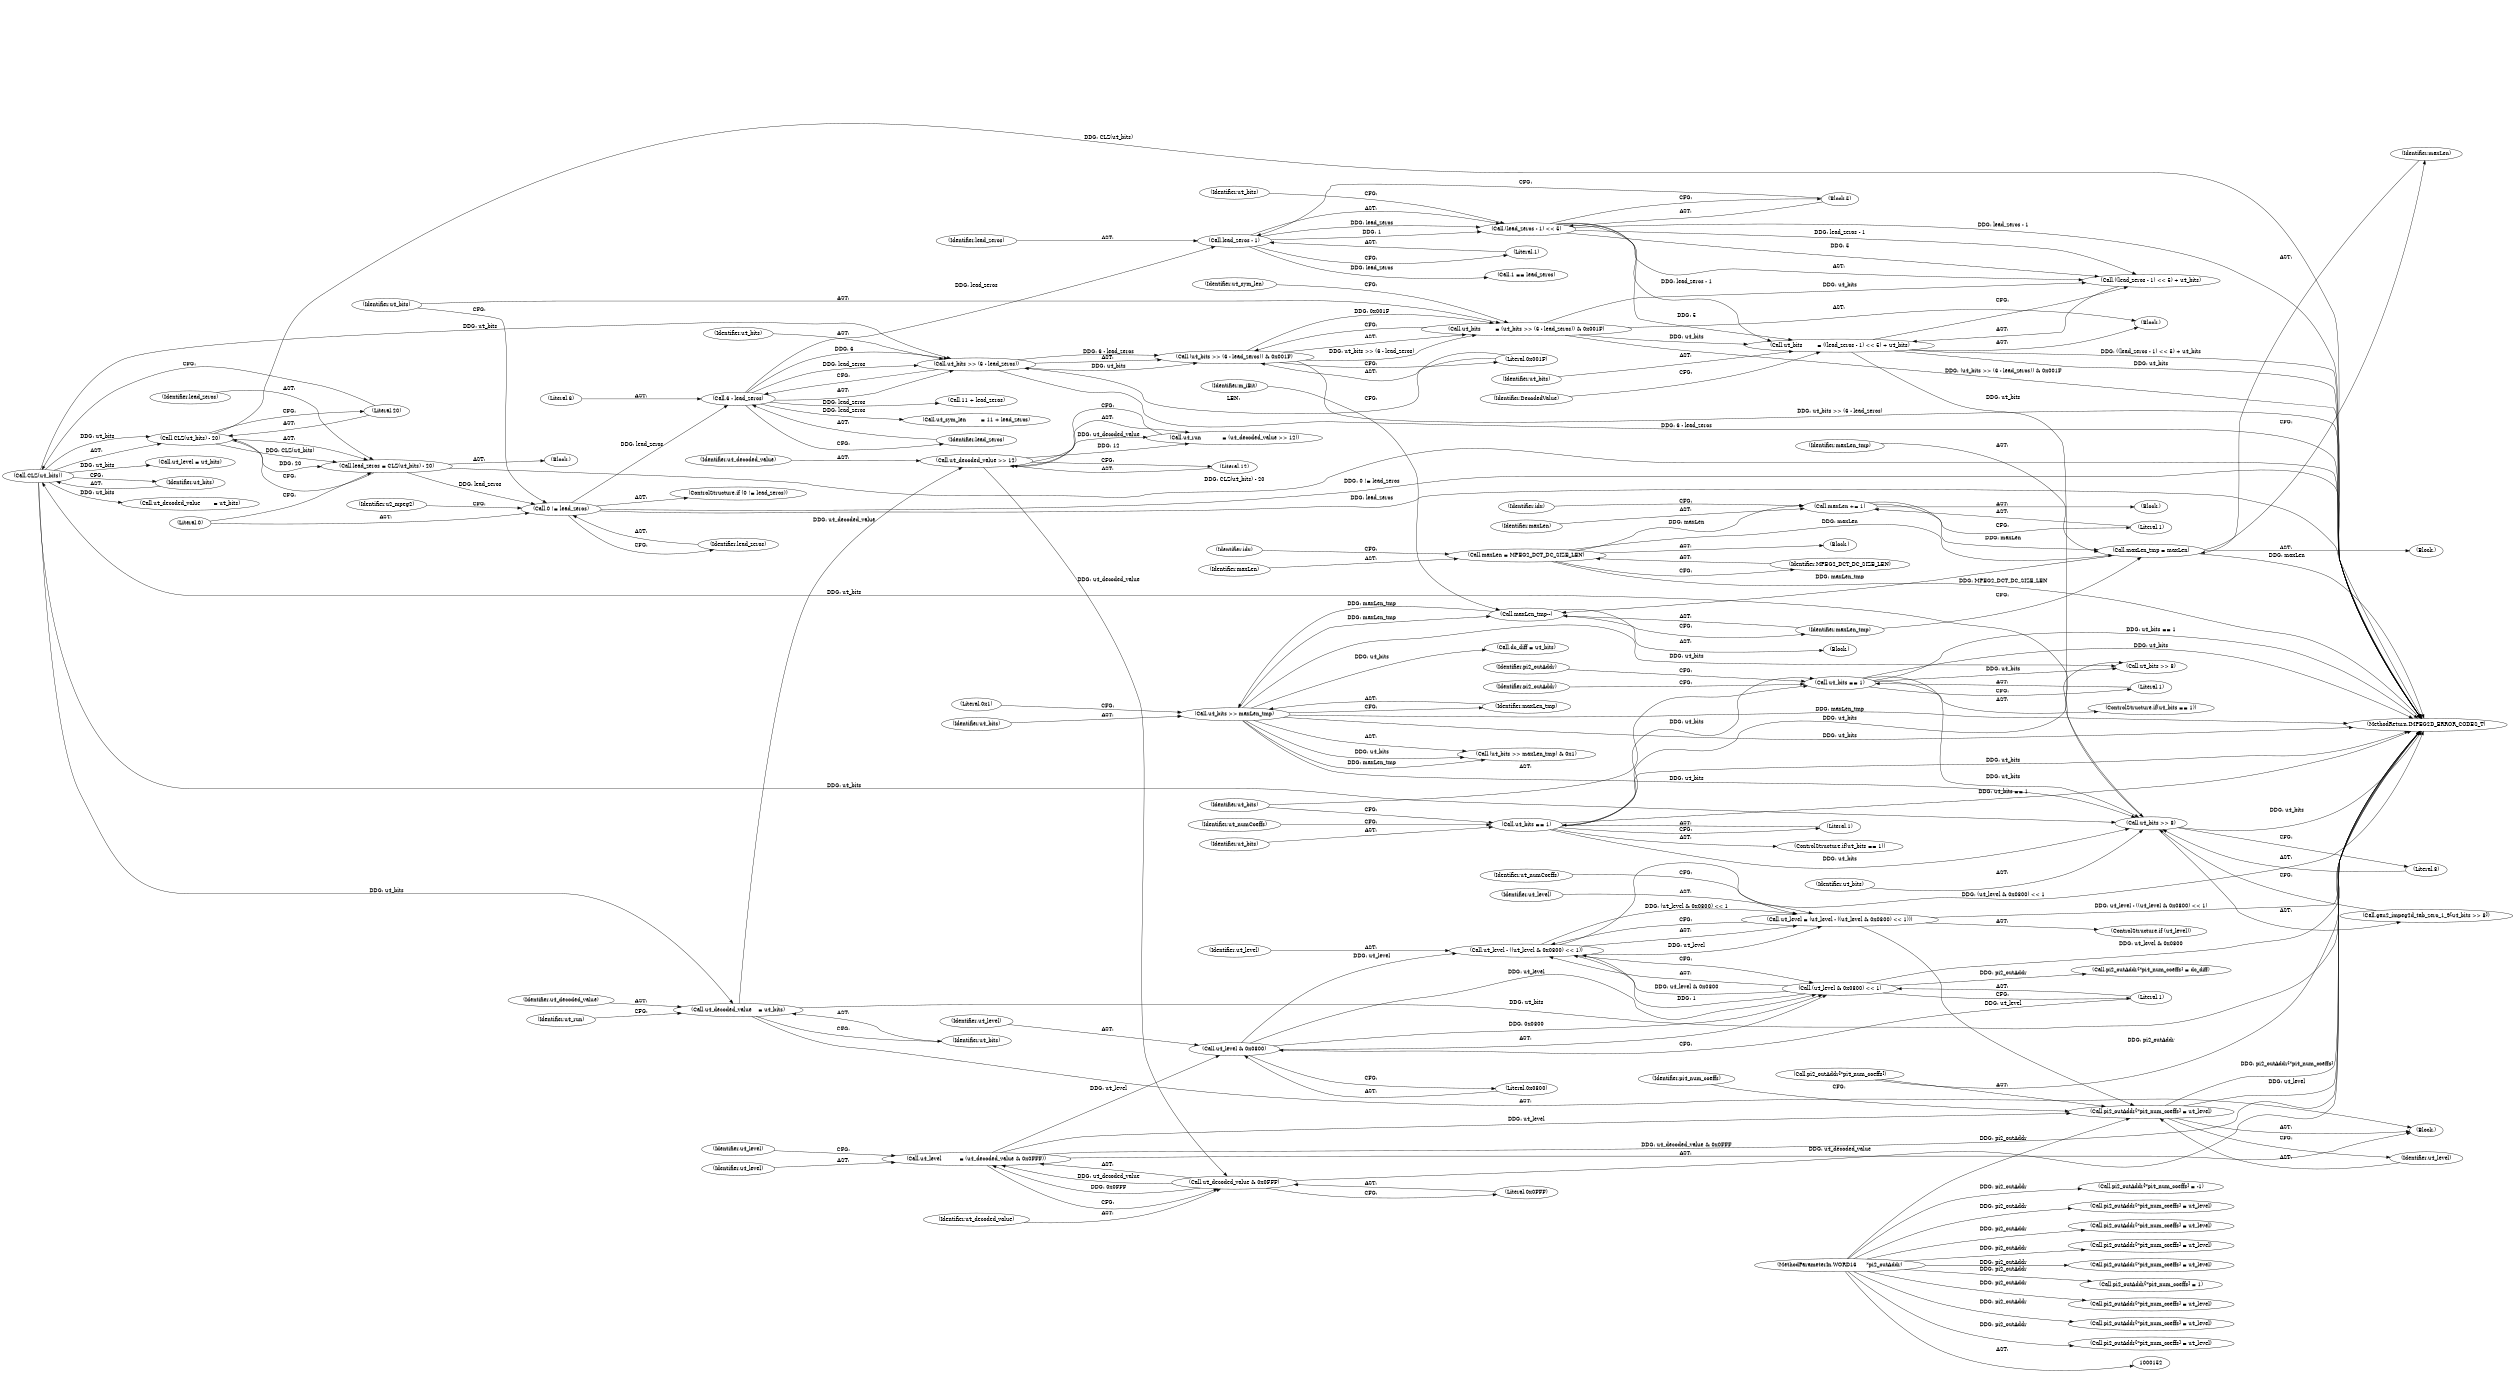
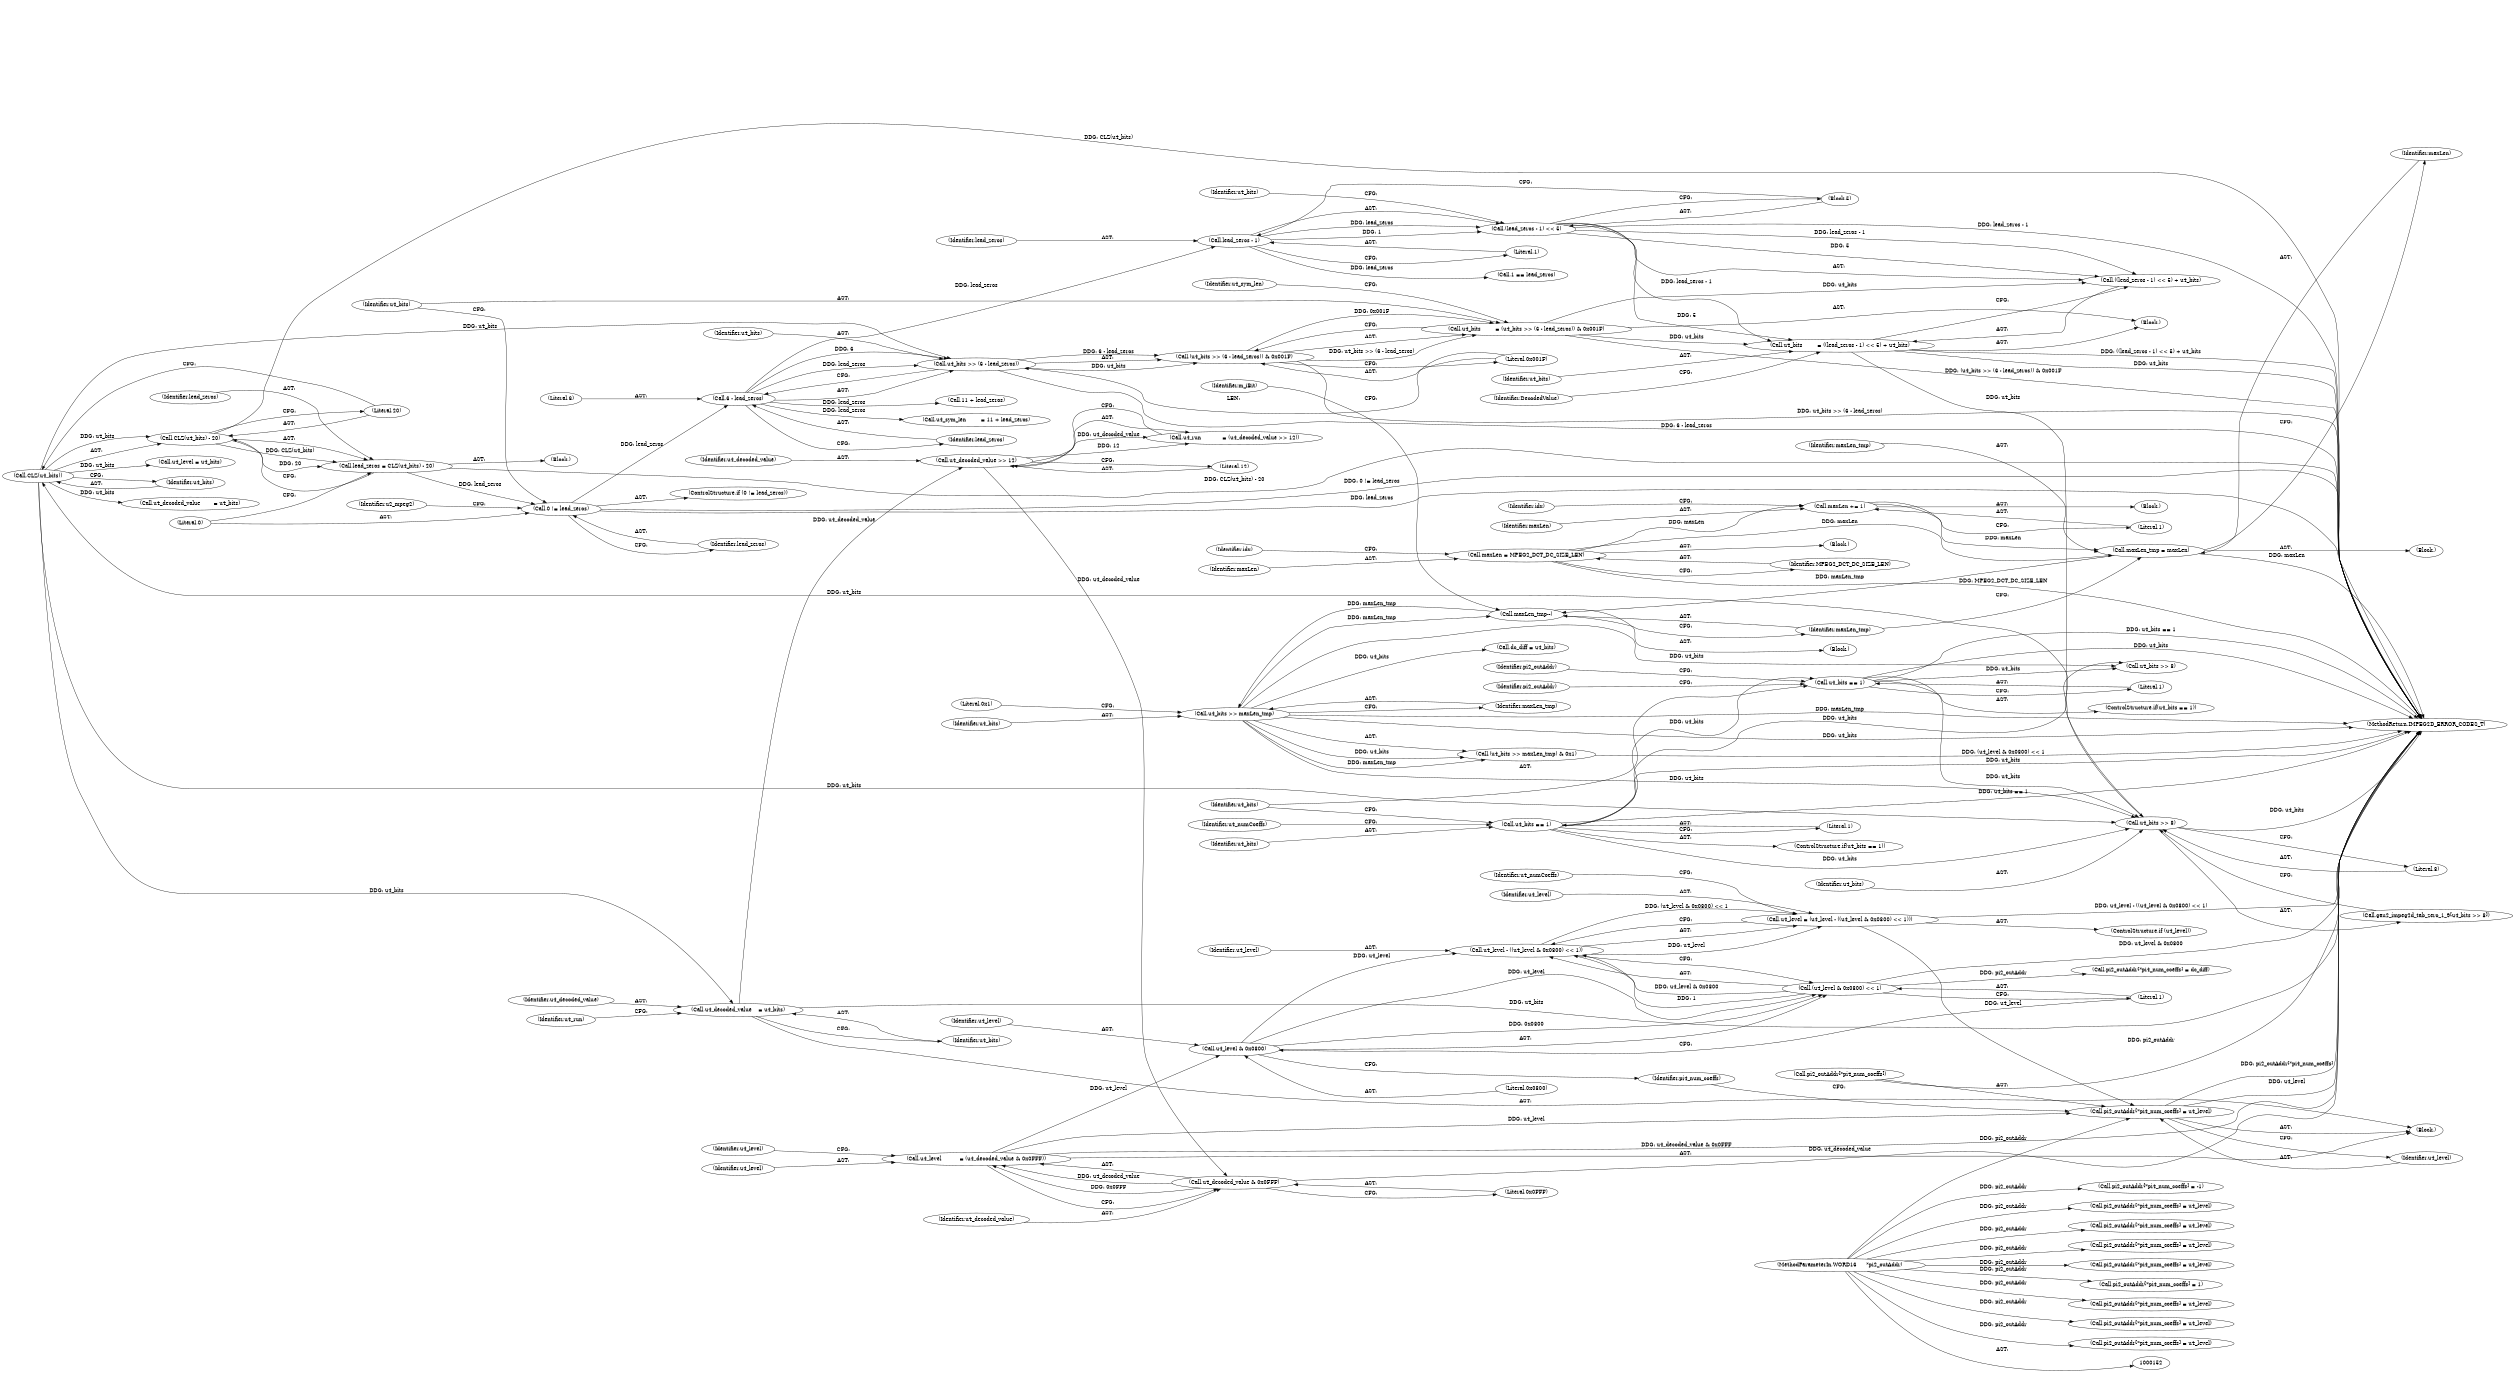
(1993, 899) -> (1997, 756)
(1368, 1085) -> (1446, 1074)
